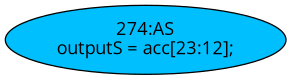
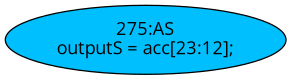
(146, 40) -> (146, 40)
